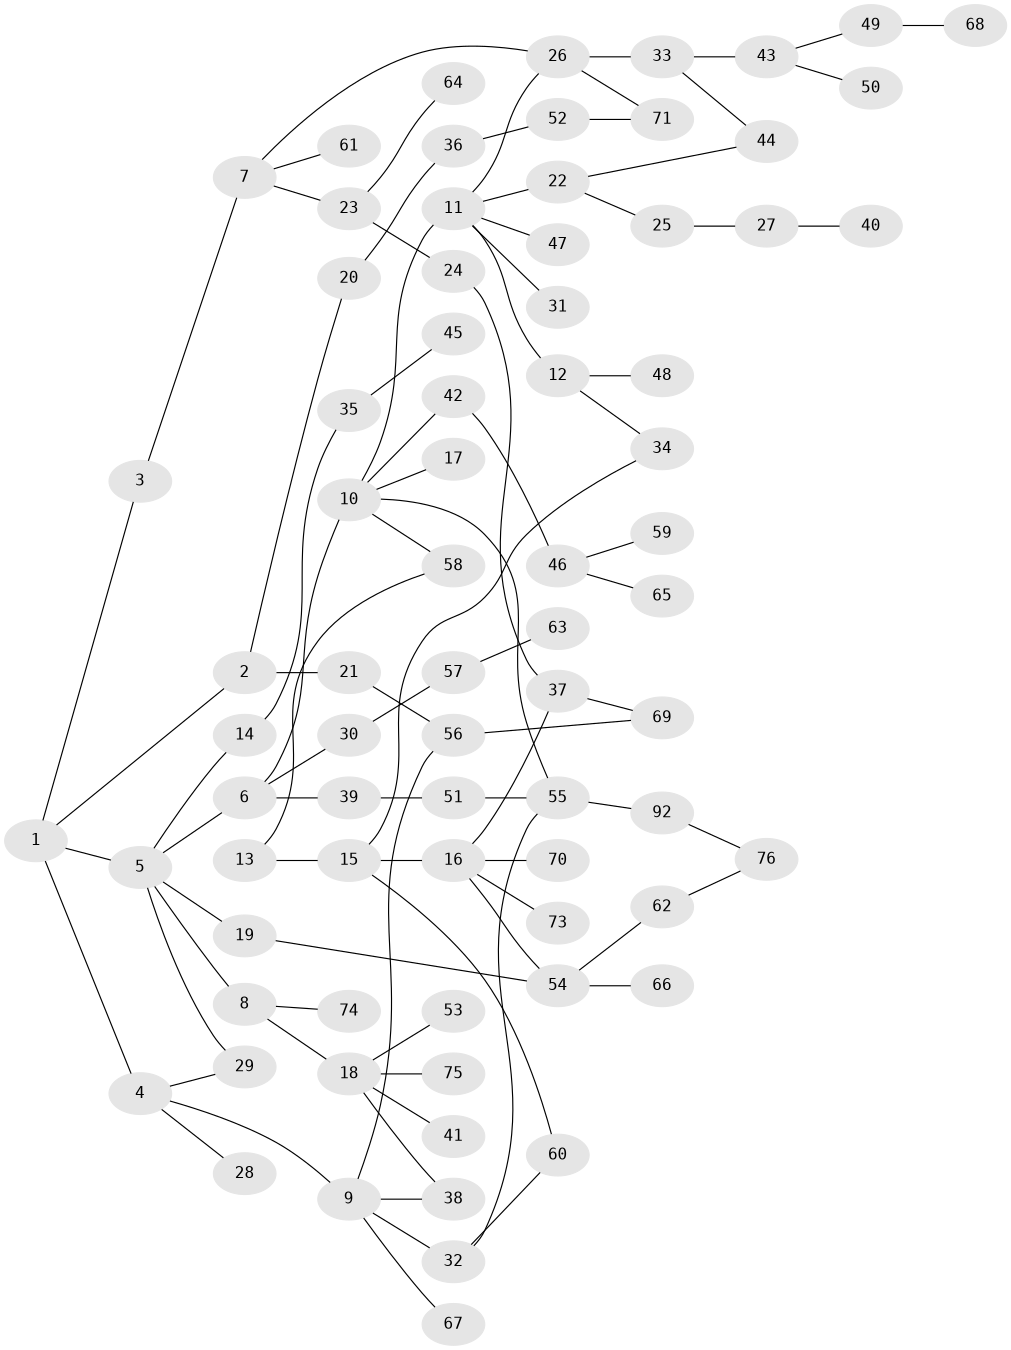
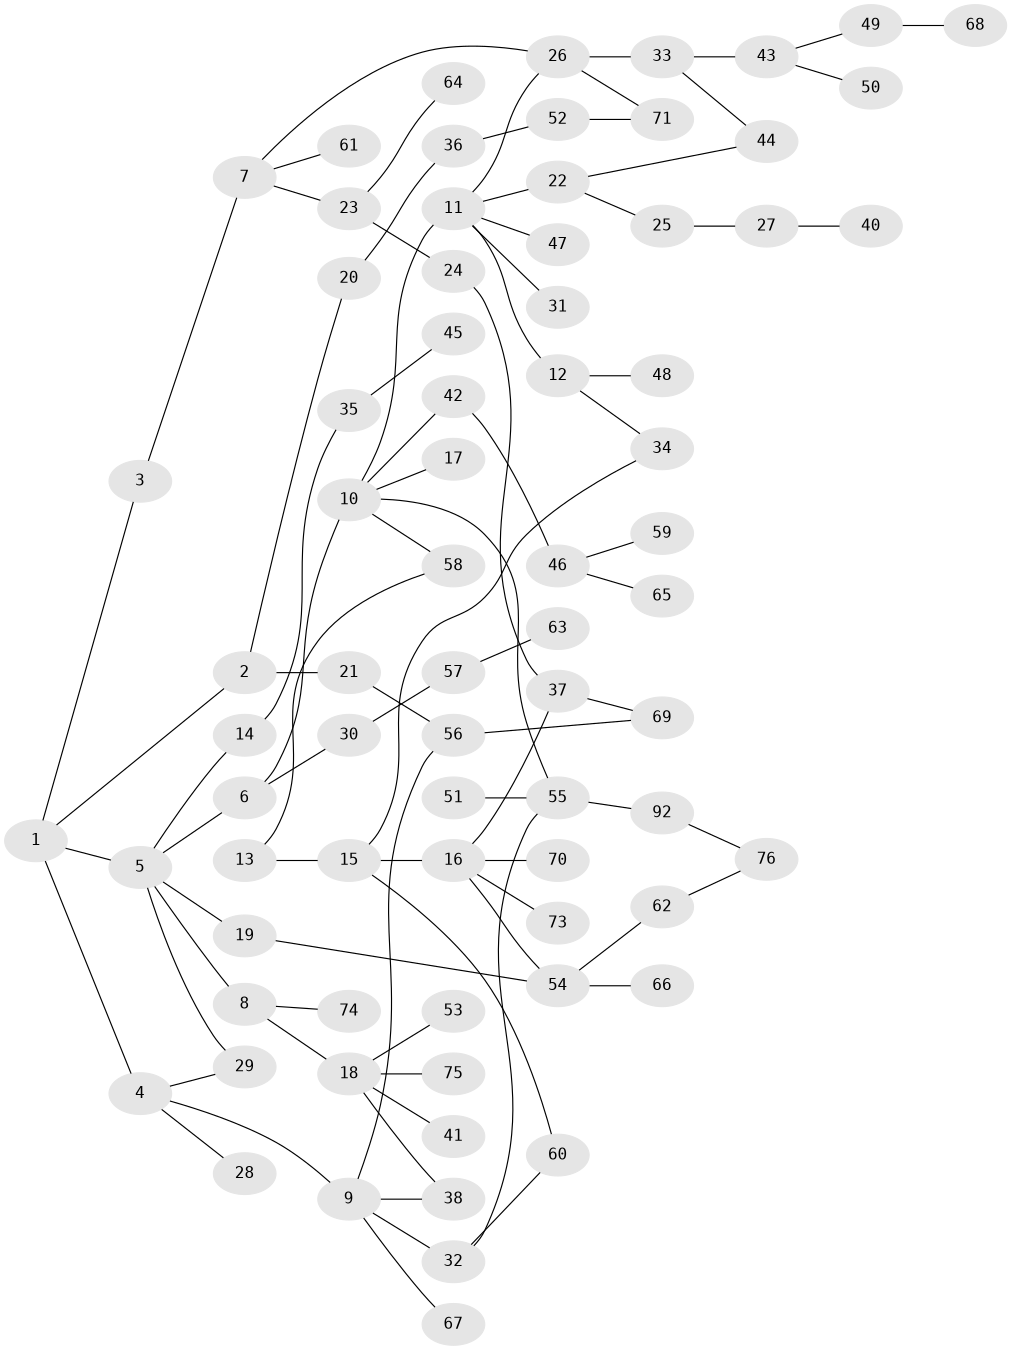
(349, 798) -> none
